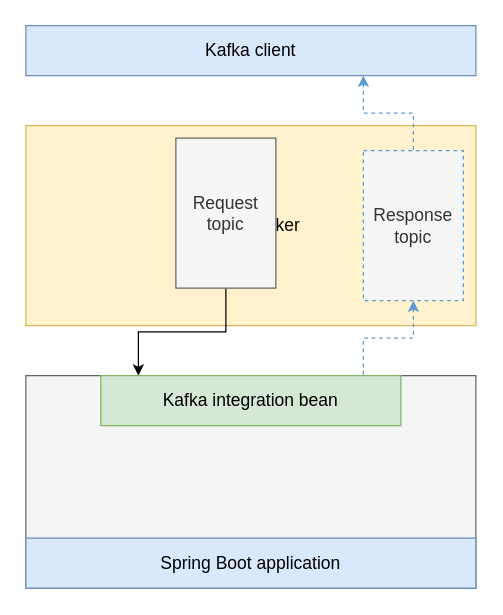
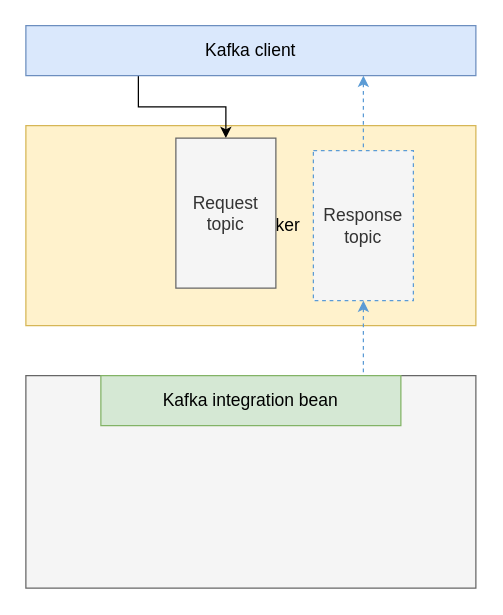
none -> (177, 107)
(413, 226) -> (363, 226)
(186, 332) -> none
(251, 563) -> none
